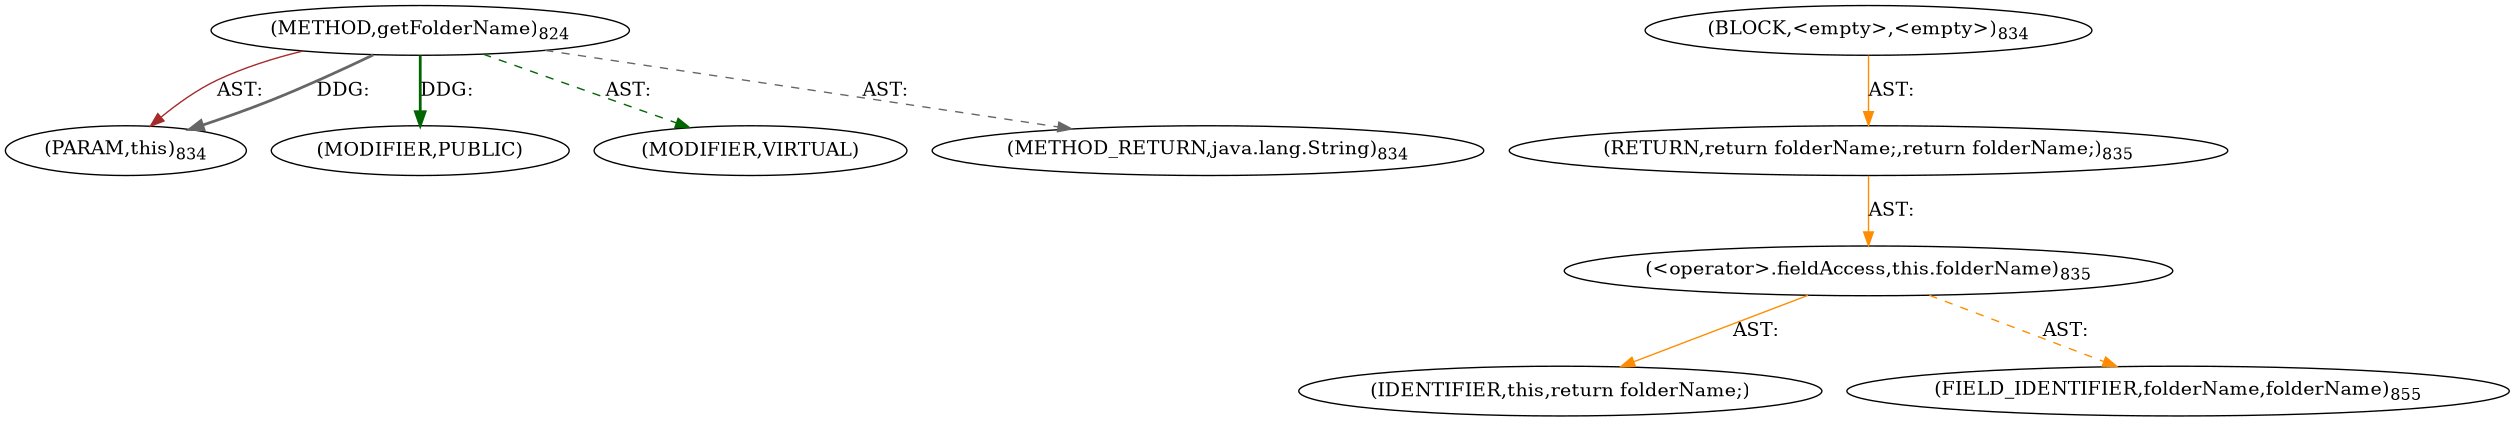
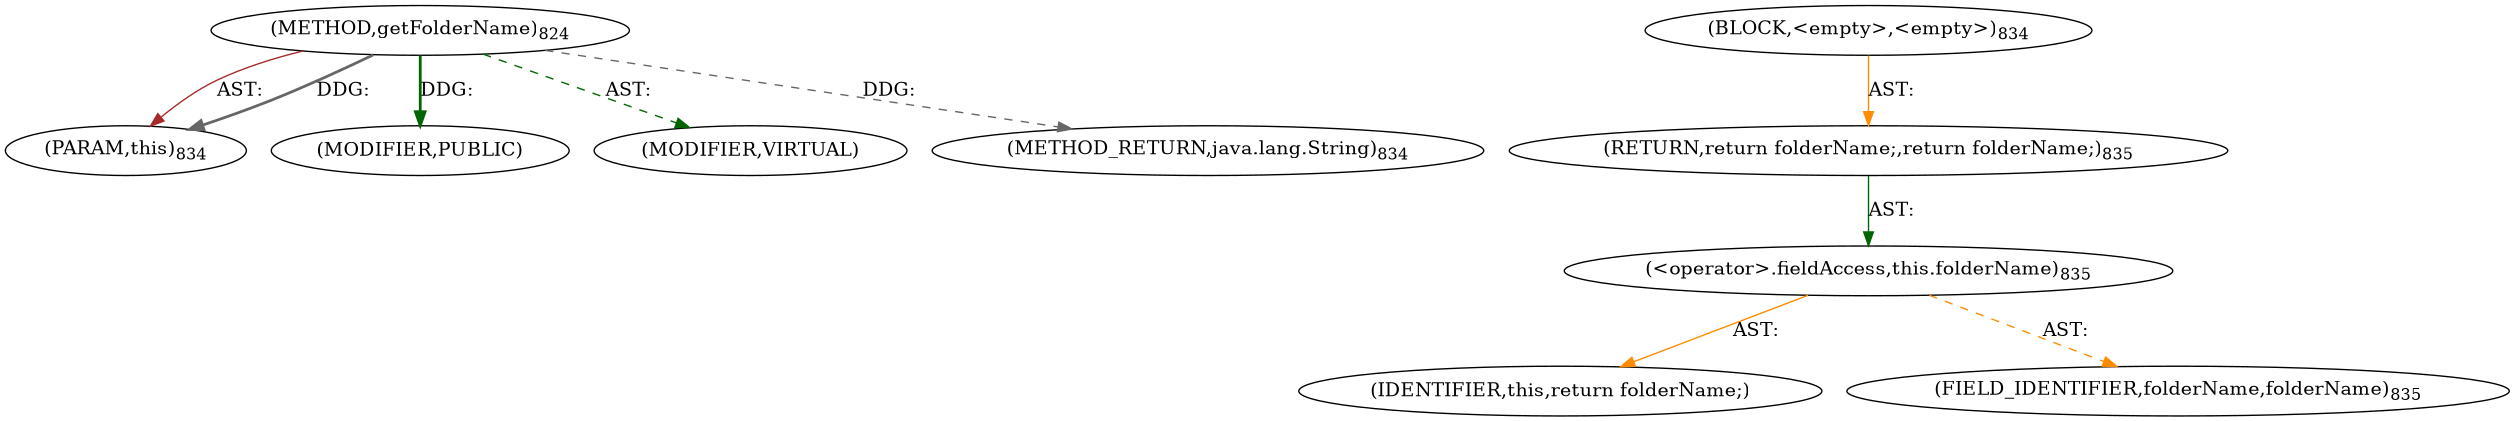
(889, 91) -> (892, 91)
(1869, 204) -> (1869, 204)
(2406, 389) -> (2406, 389)
